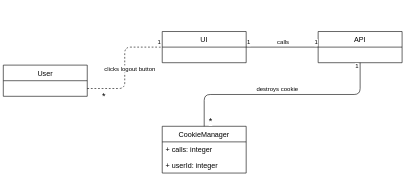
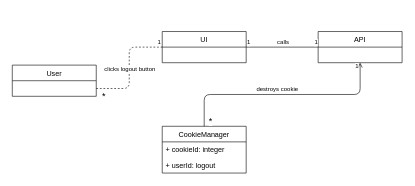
(360, 66) -> (360, 66)
(45, 81) -> (54, 81)
(192, 150) -> (199, 150)
(196, 166) -> (194, 166)
